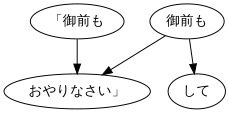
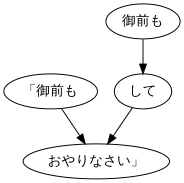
(138, 53) -> (123, 122)
